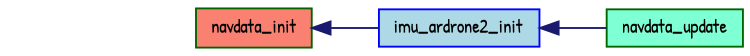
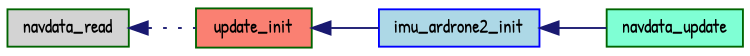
none -> (68, 28)
(254, 28) -> (254, 28)
